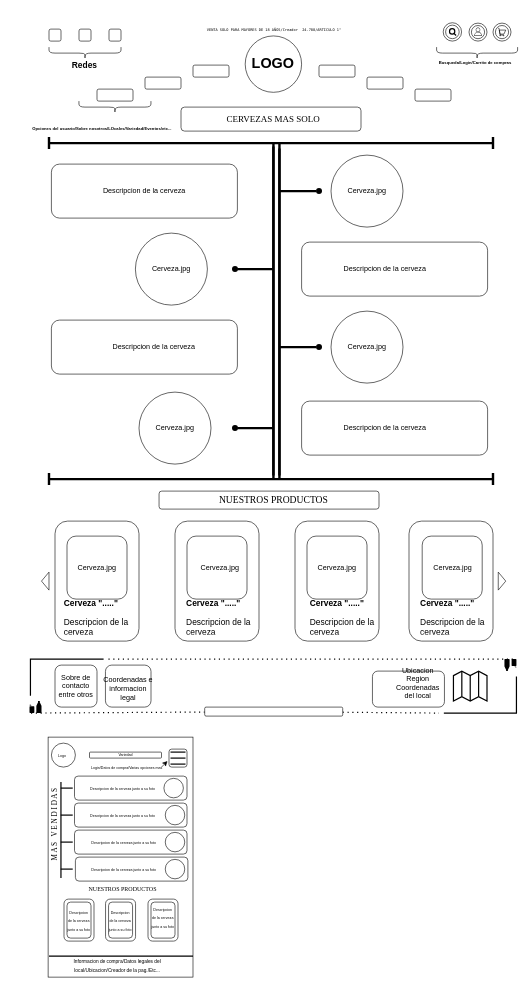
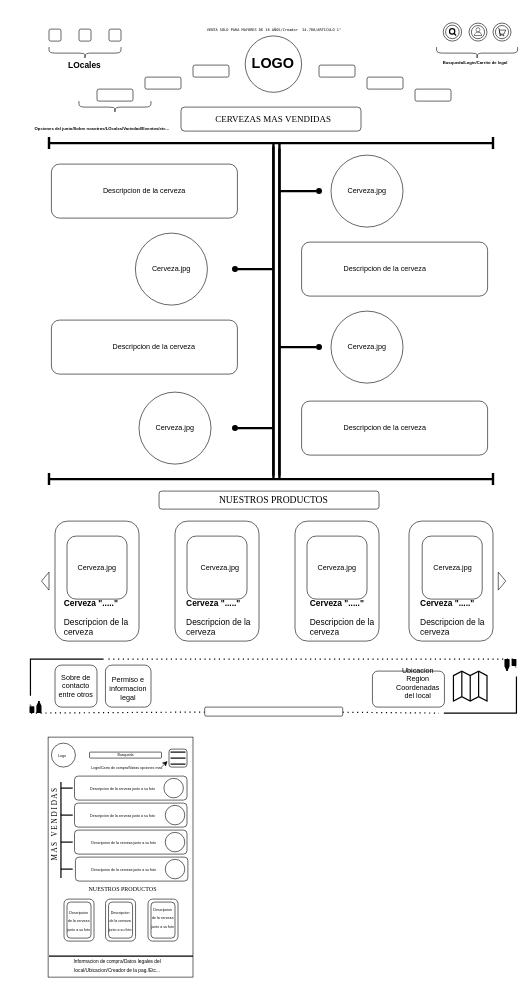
(475, 59) -> (475, 59)
(85, 64) -> (85, 64)
(273, 119) -> (273, 119)
(102, 125) -> (102, 125)
(128, 689) -> (128, 689)
(126, 754) -> (126, 754)
(127, 767) -> (127, 767)
